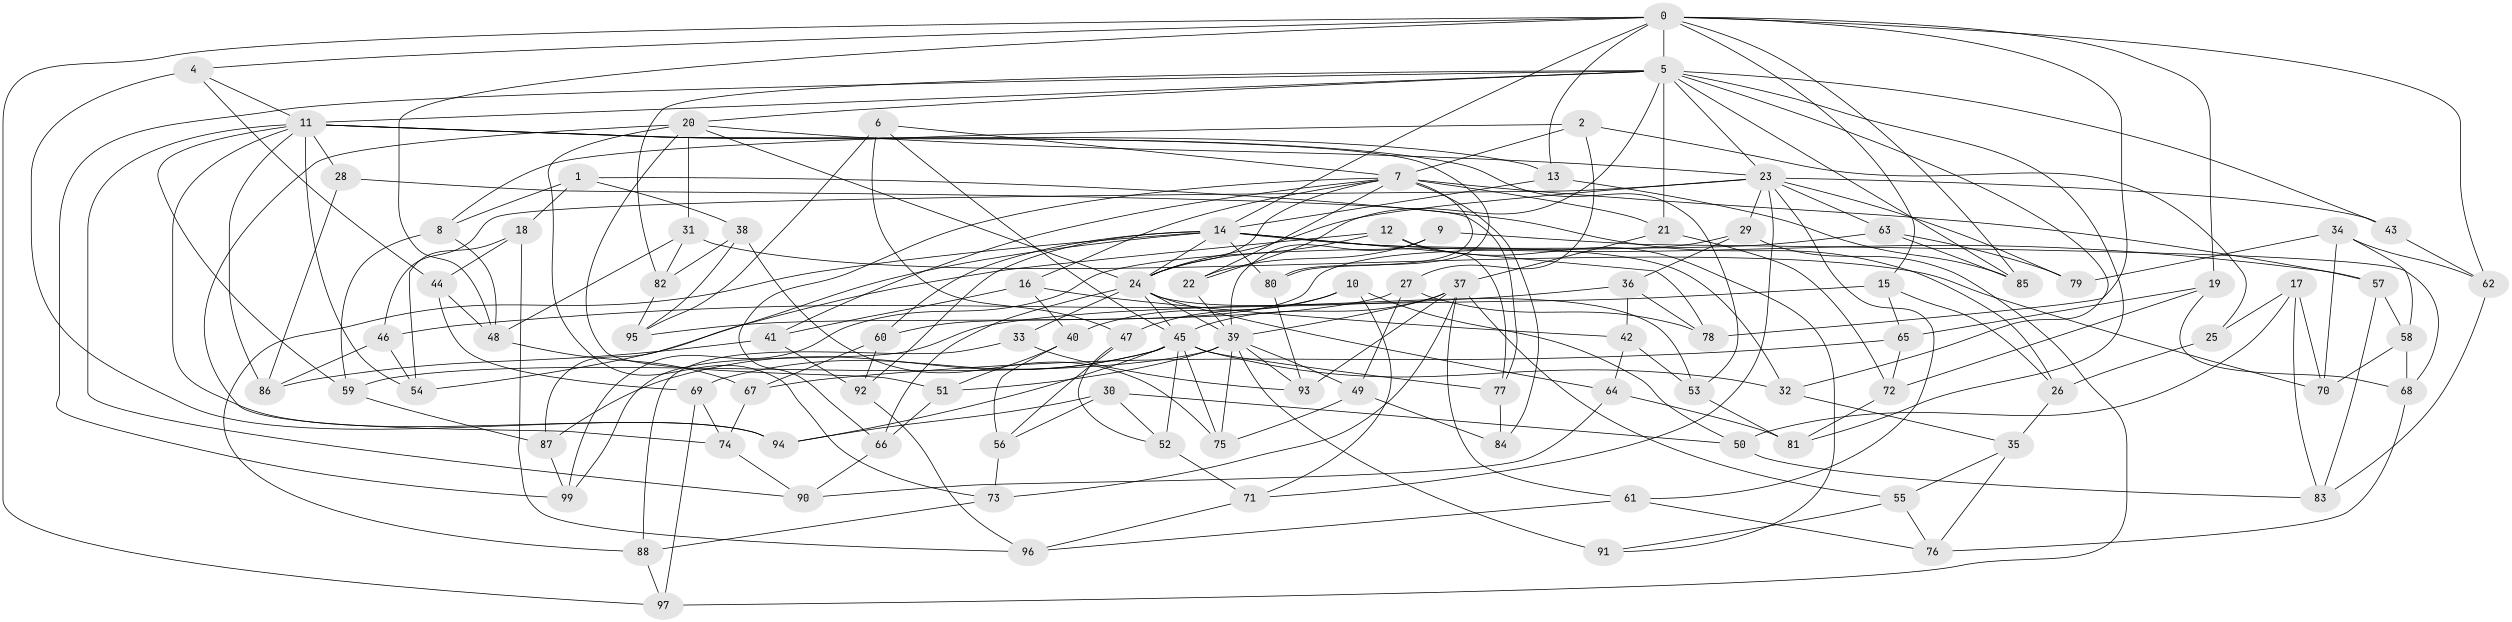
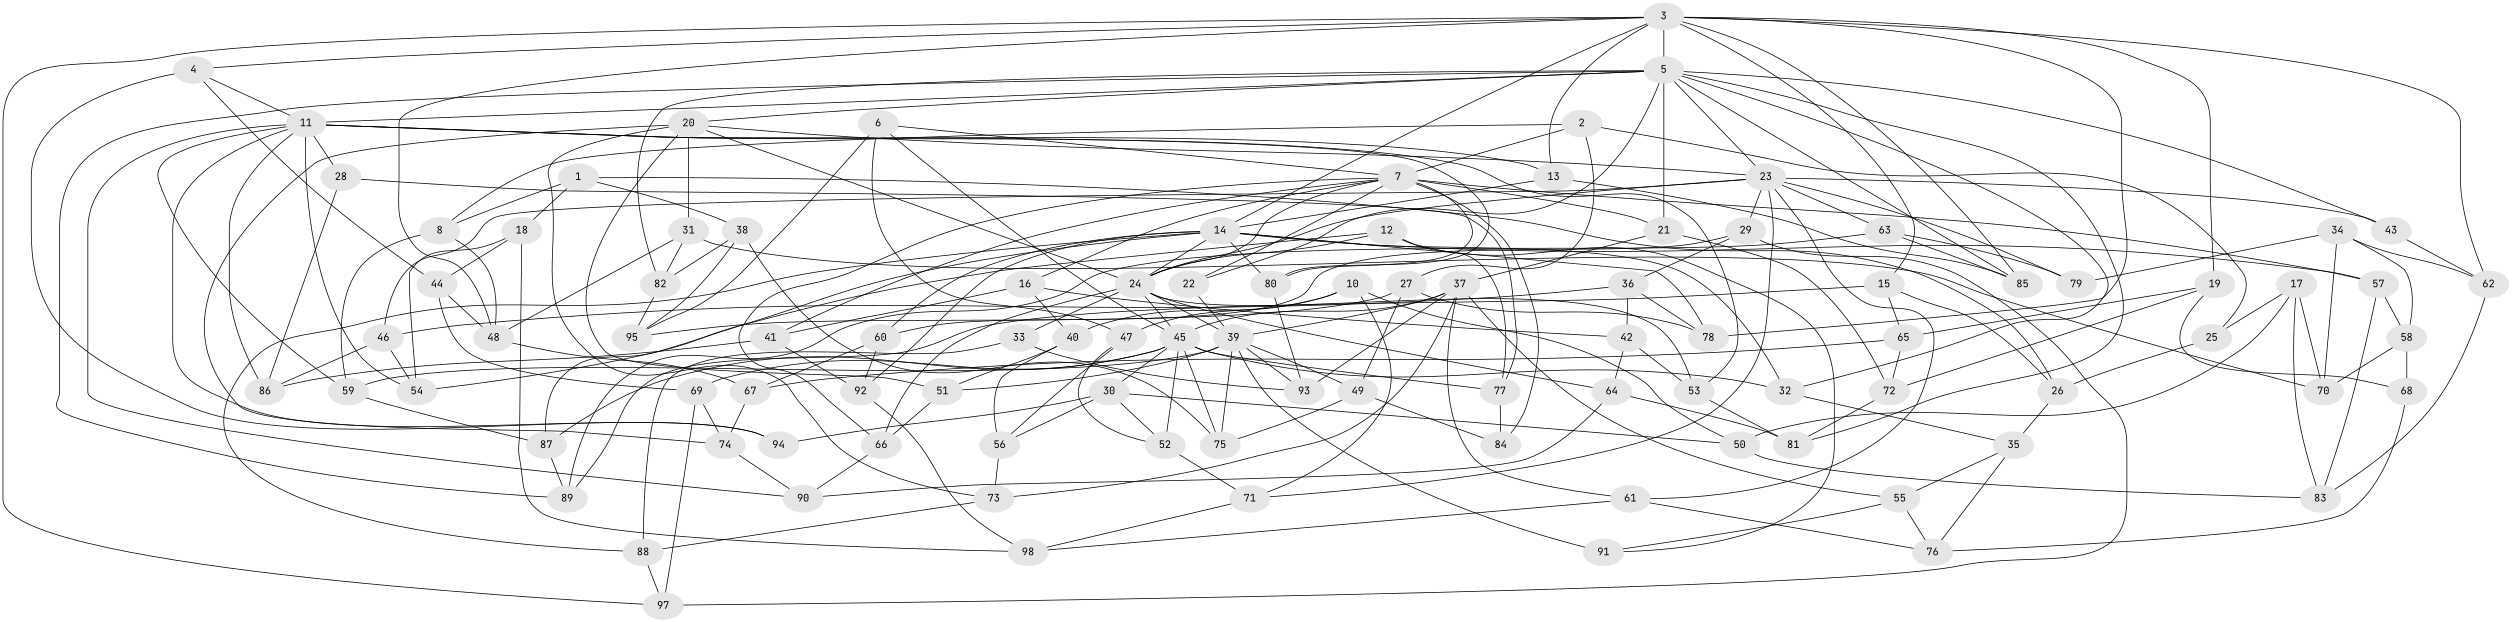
(1664, 16) -> (1664, 16)
(1440, 231) -> none
(983, 403) -> (1145, 365)
(567, 499) -> (567, 499)
(1028, 552) -> (1028, 552)
